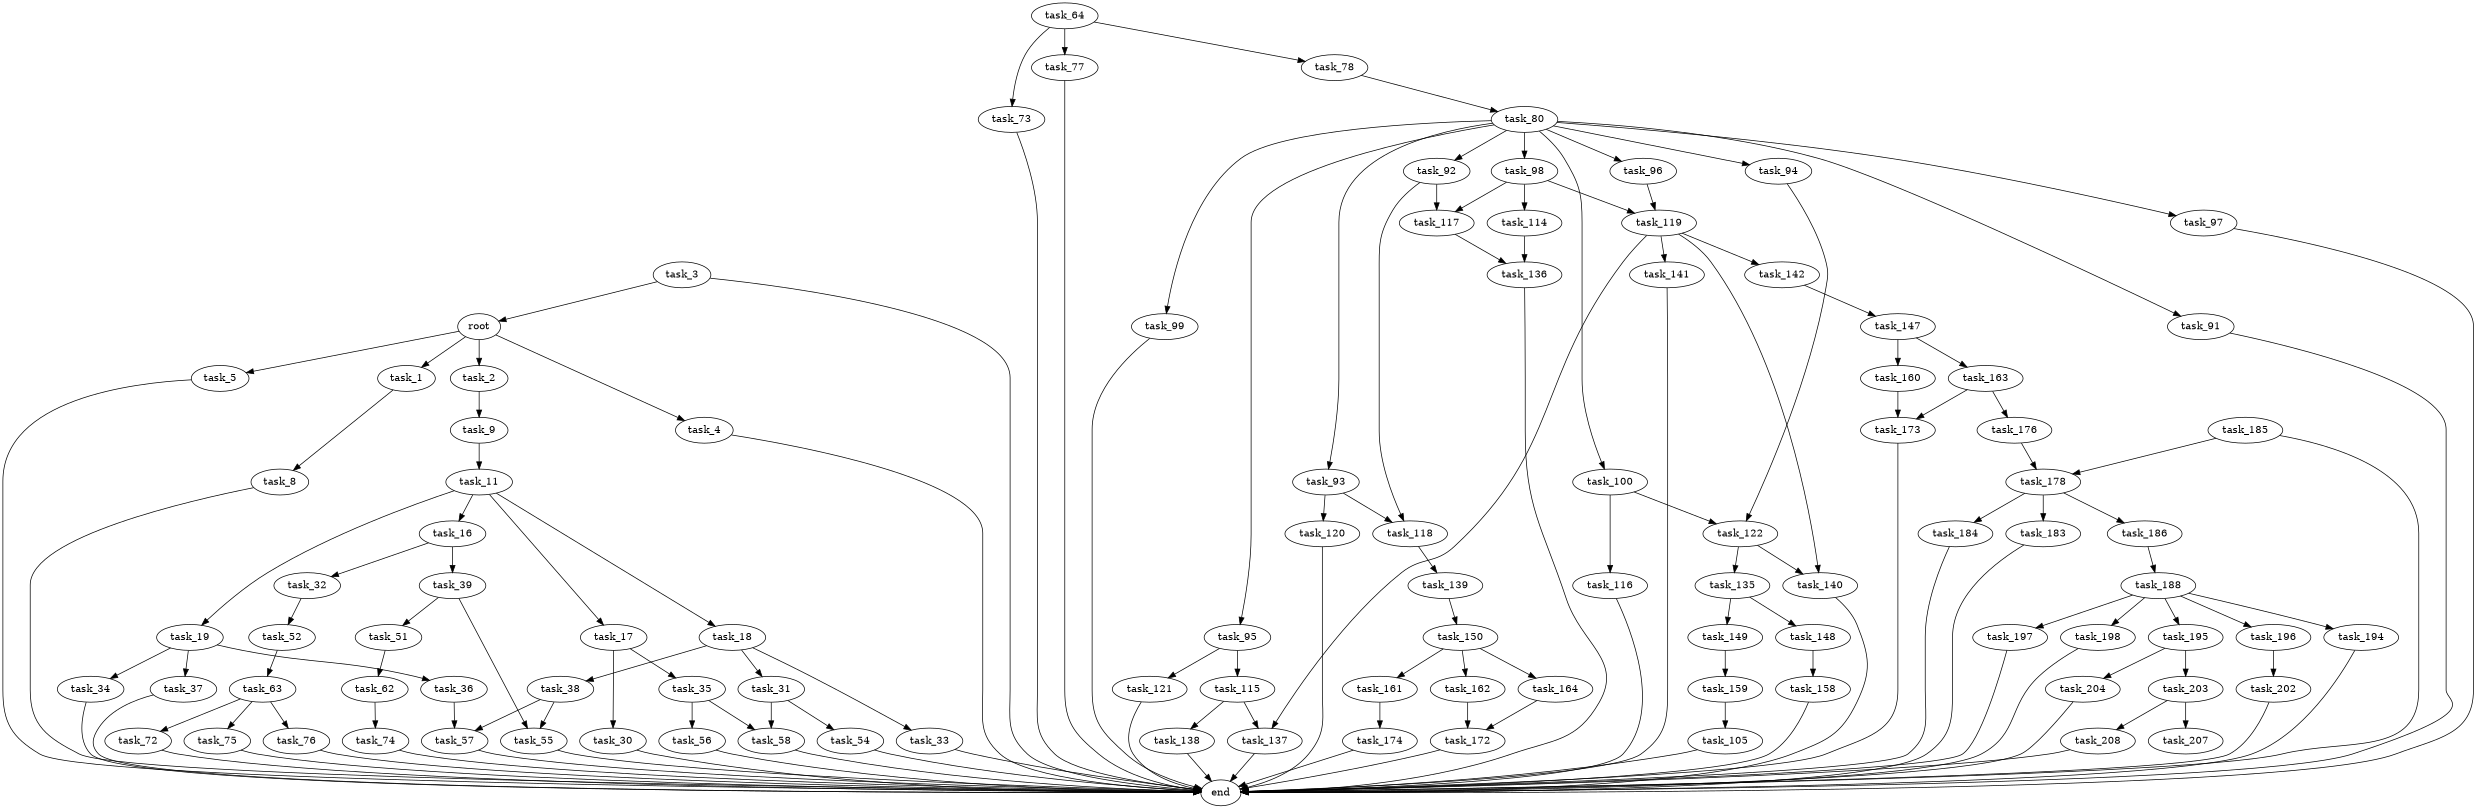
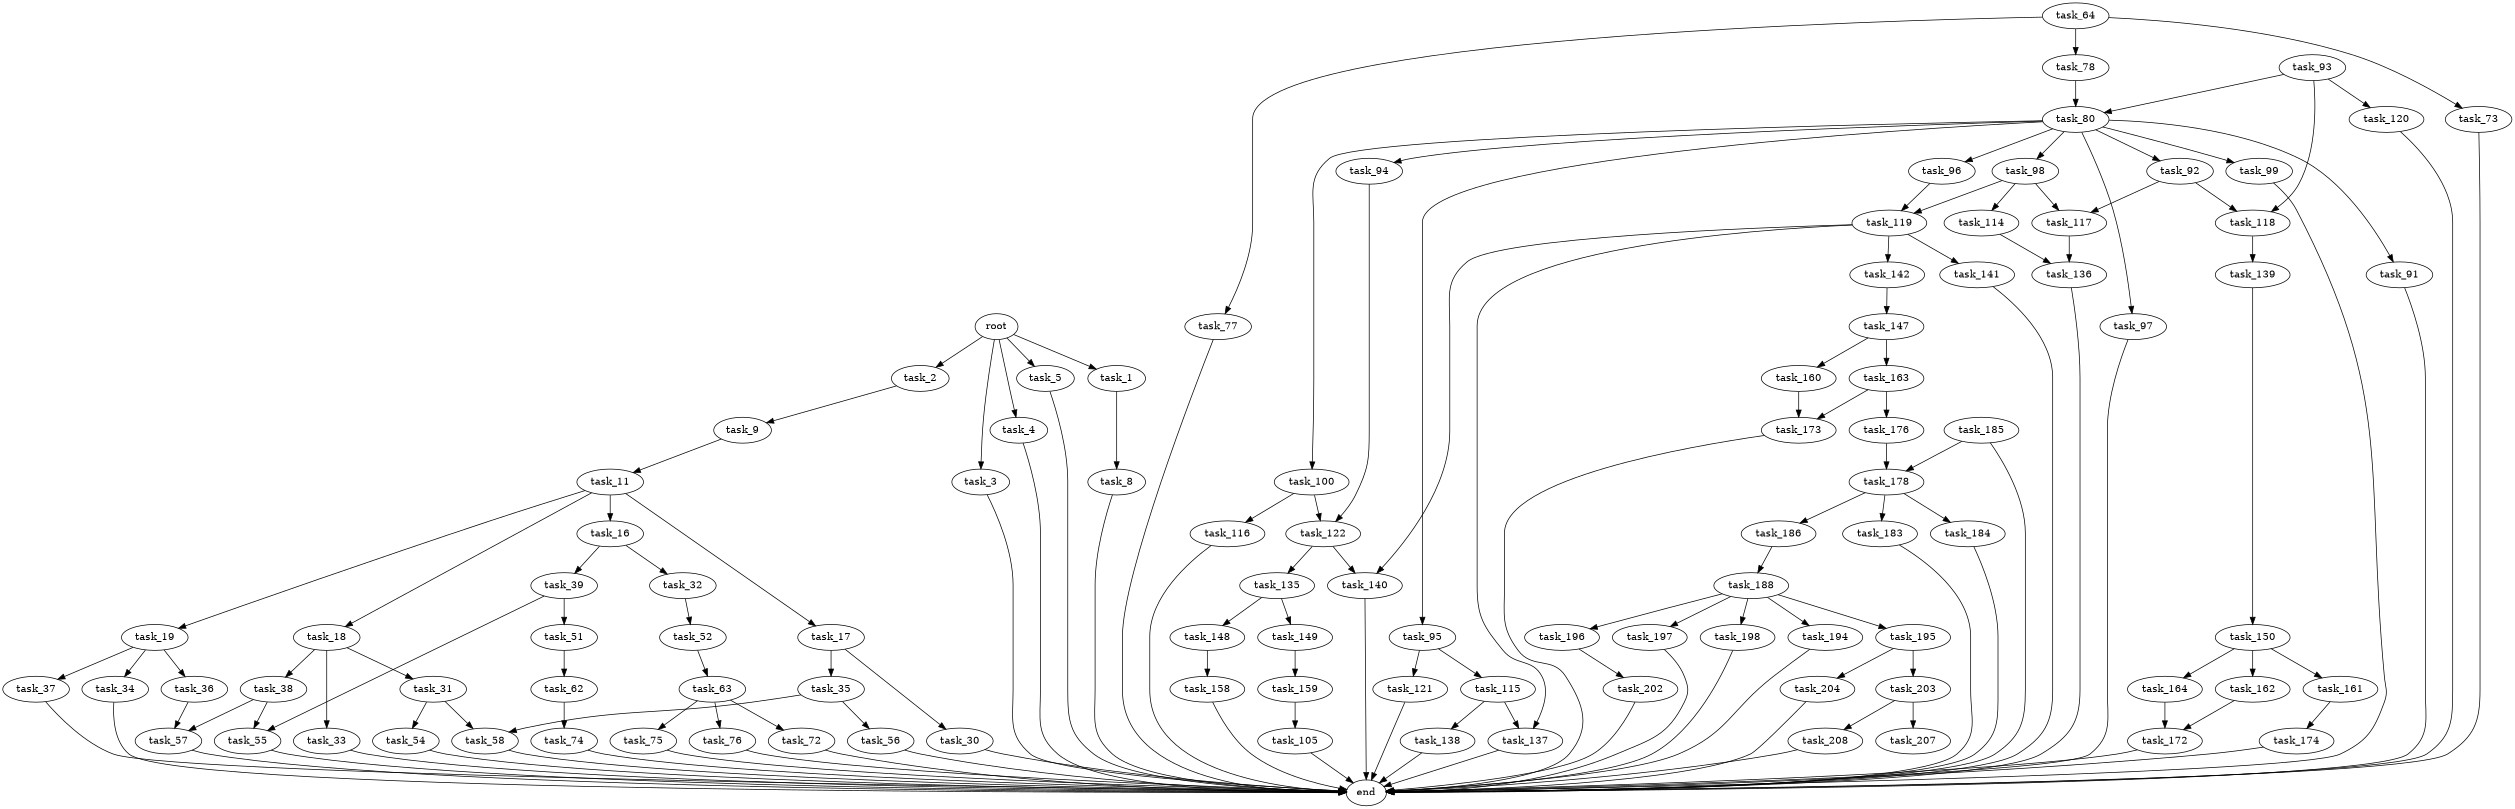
(1339, 243) -> (2198, 93)
(582, 300) -> (985, 400)
